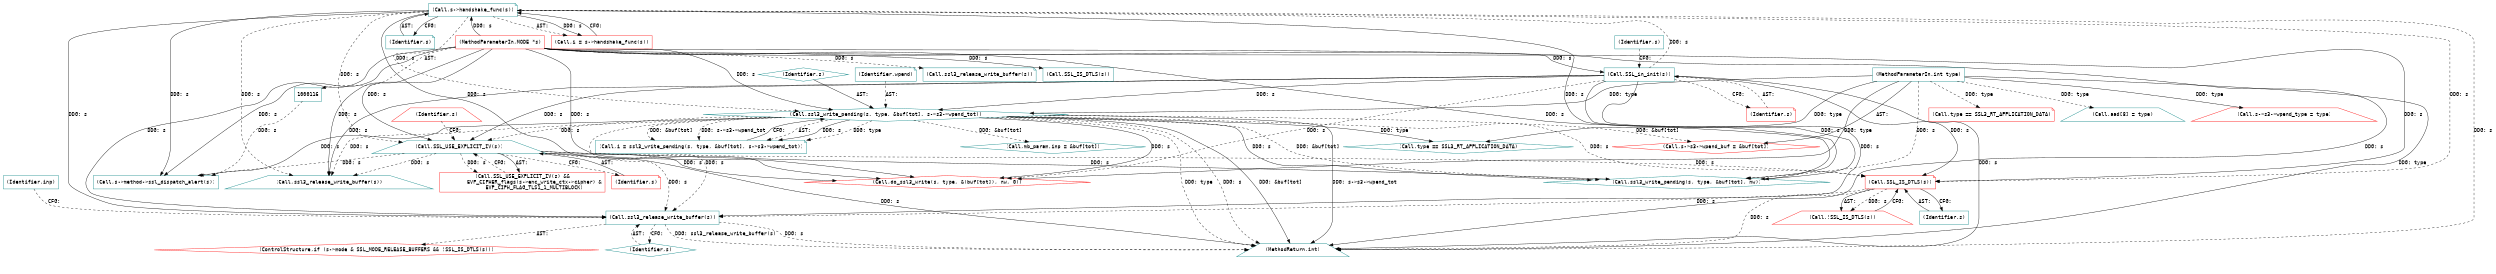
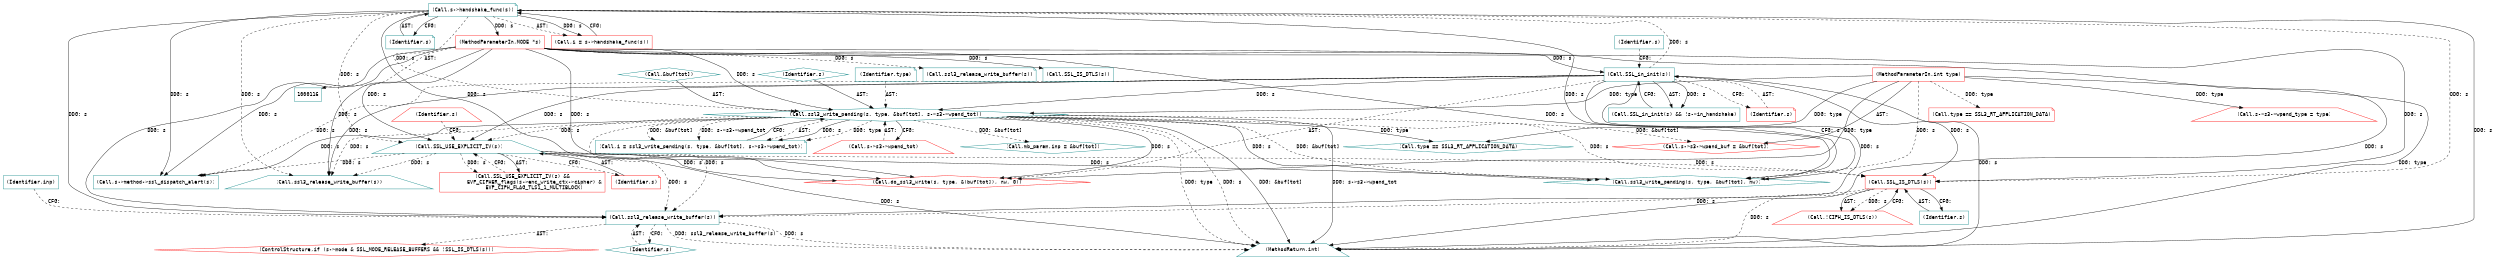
(2154, 23) -> (2154, 23)
(474, 29) -> (492, 23)
none -> (669, 75)
(886, 75) -> (886, 75)
(1919, 75) -> (1919, 75)
none -> (1674, 115)
(2123, 115) -> none
(1316, 131) -> (1316, 131)
(1831, 131) -> (1831, 131)
(253, 132) -> (894, 81)
none -> (884, 147)
(1842, 218) -> (1842, 218)
